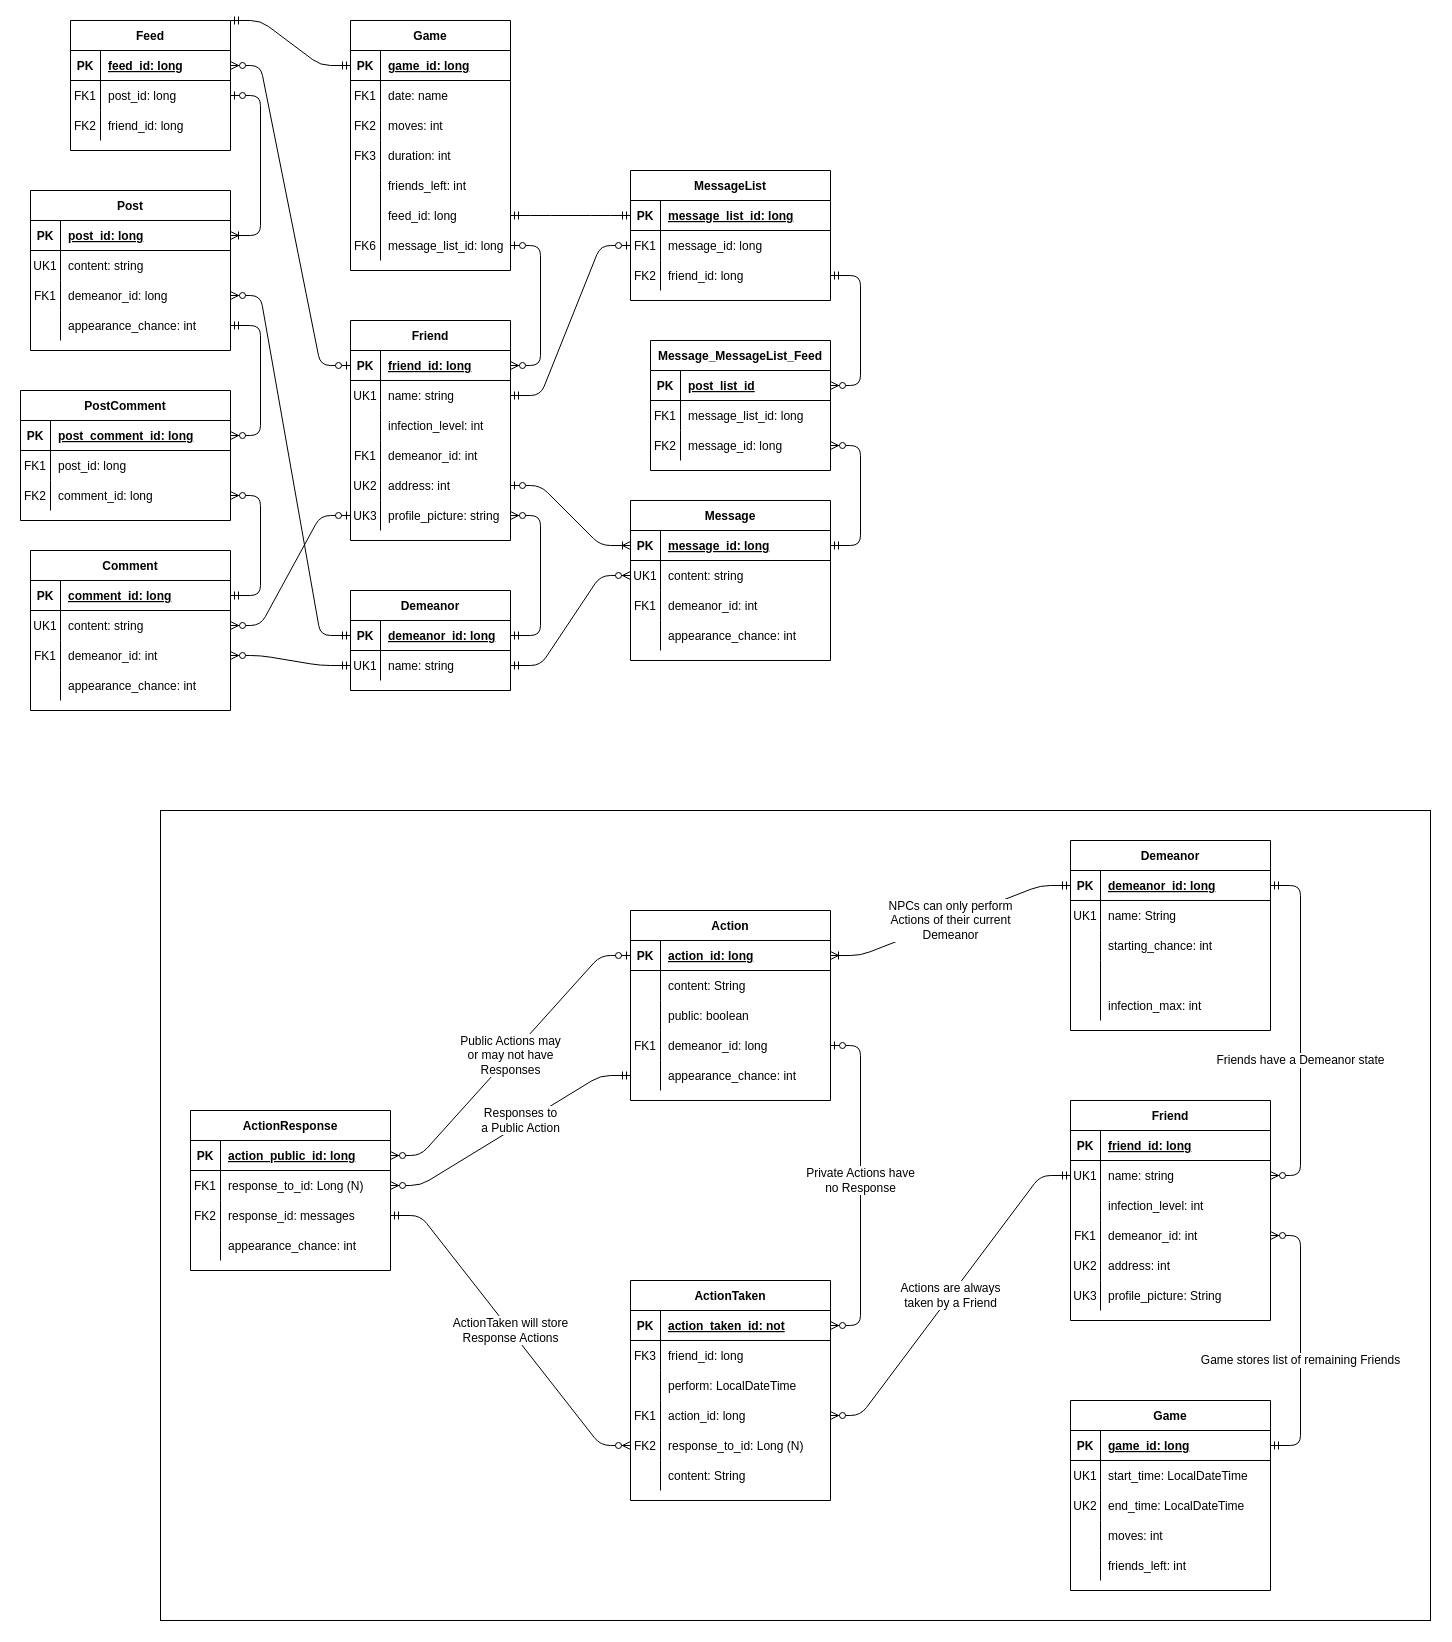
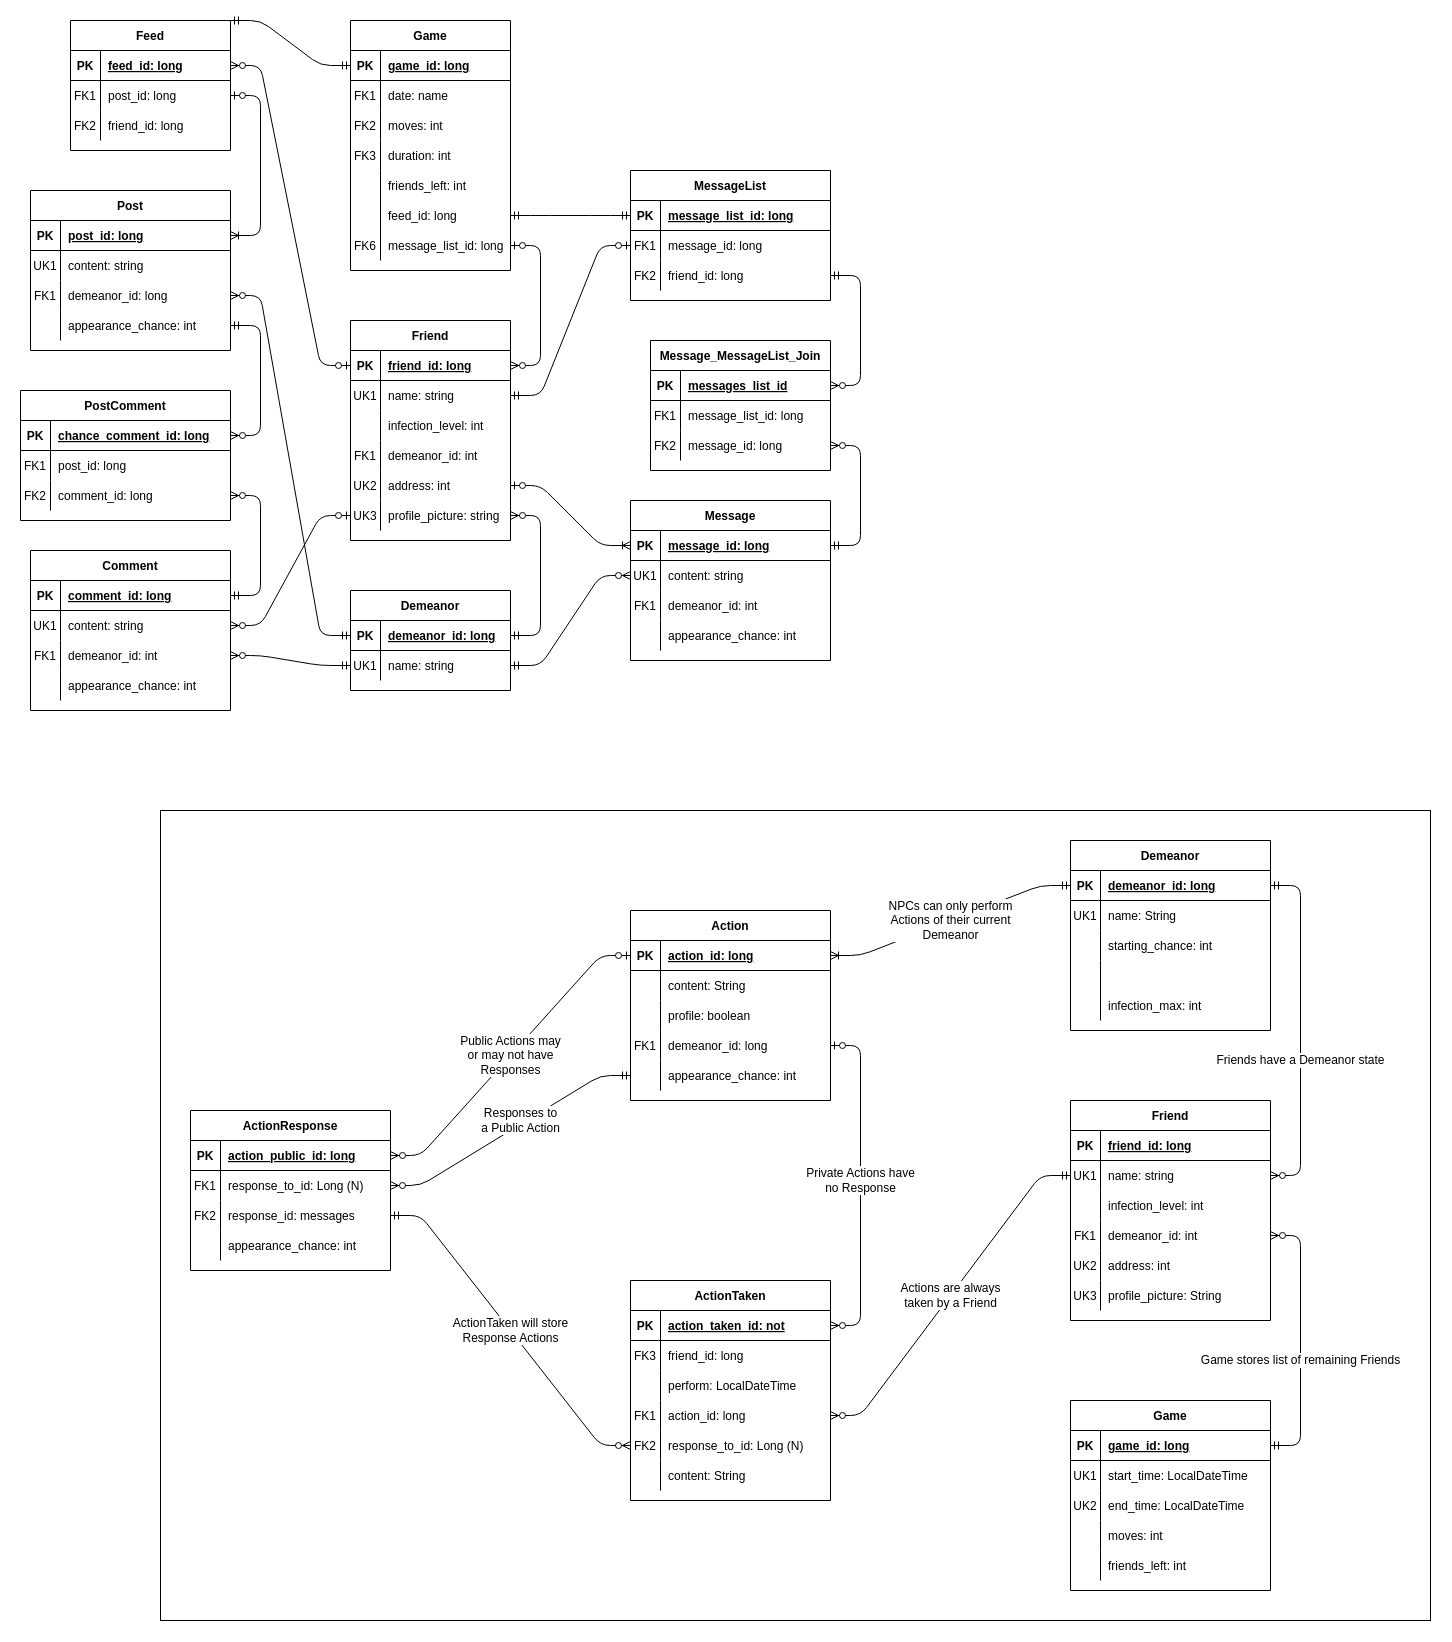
(740, 356) -> (740, 356)
(724, 386) -> (737, 386)
(122, 436) -> (129, 436)
(711, 1016) -> (714, 1016)
